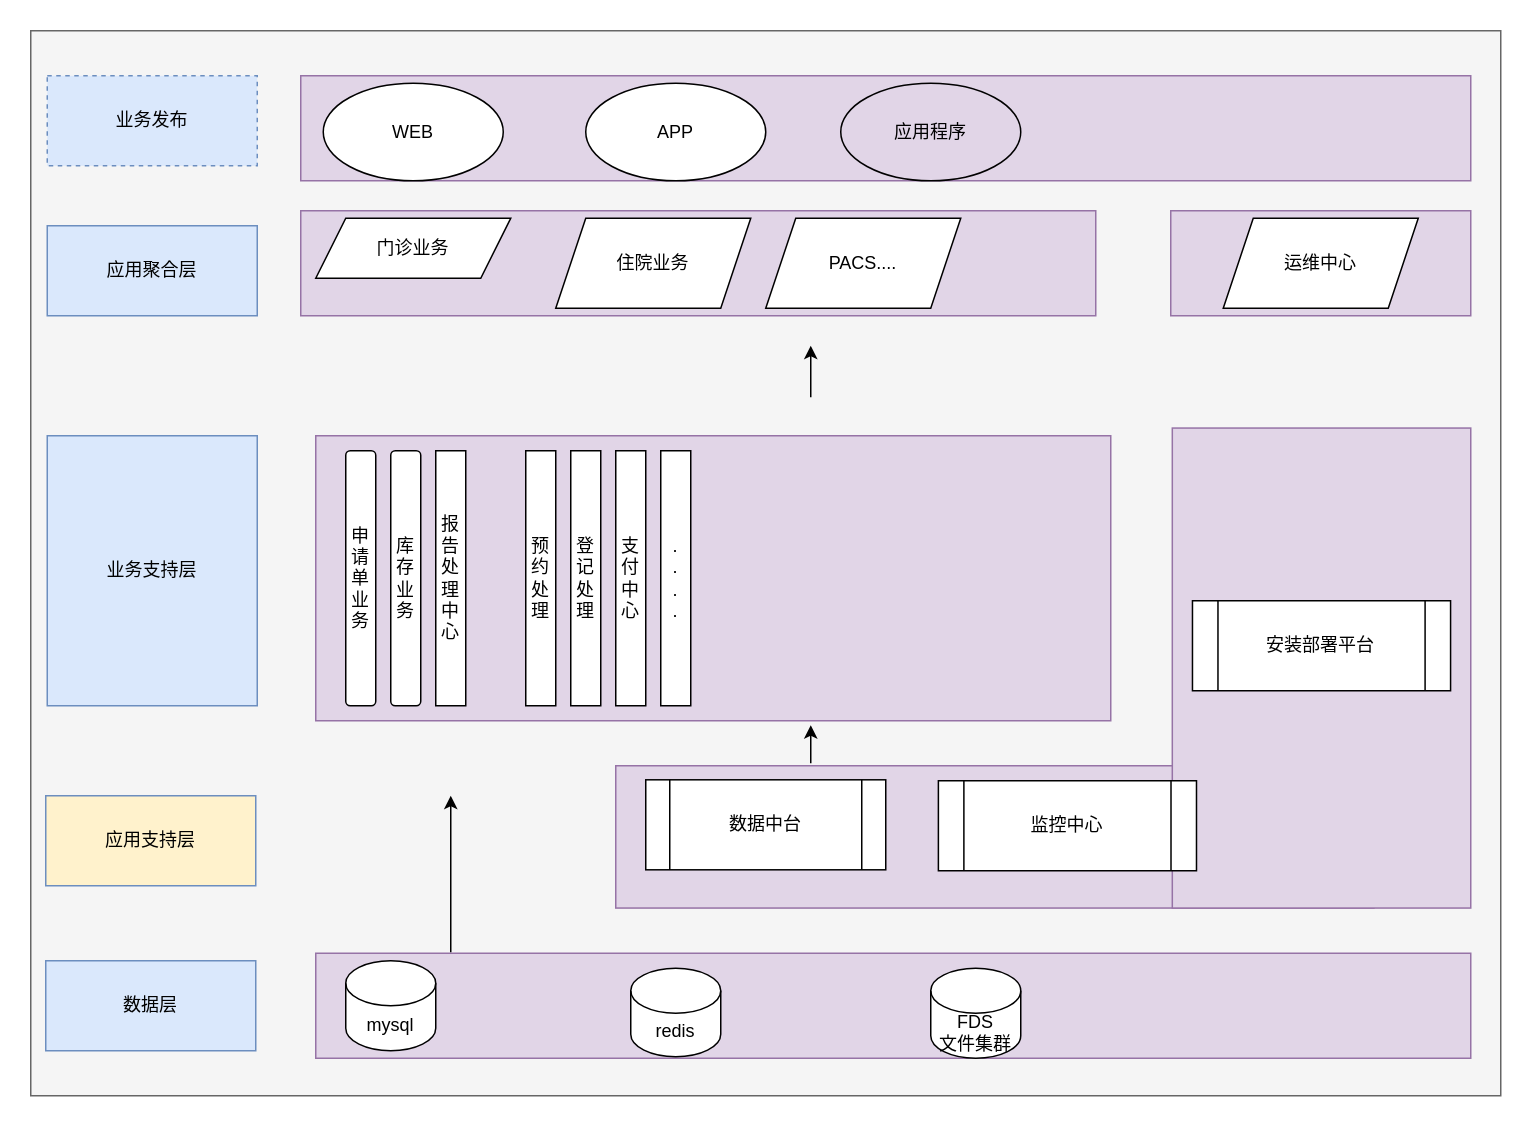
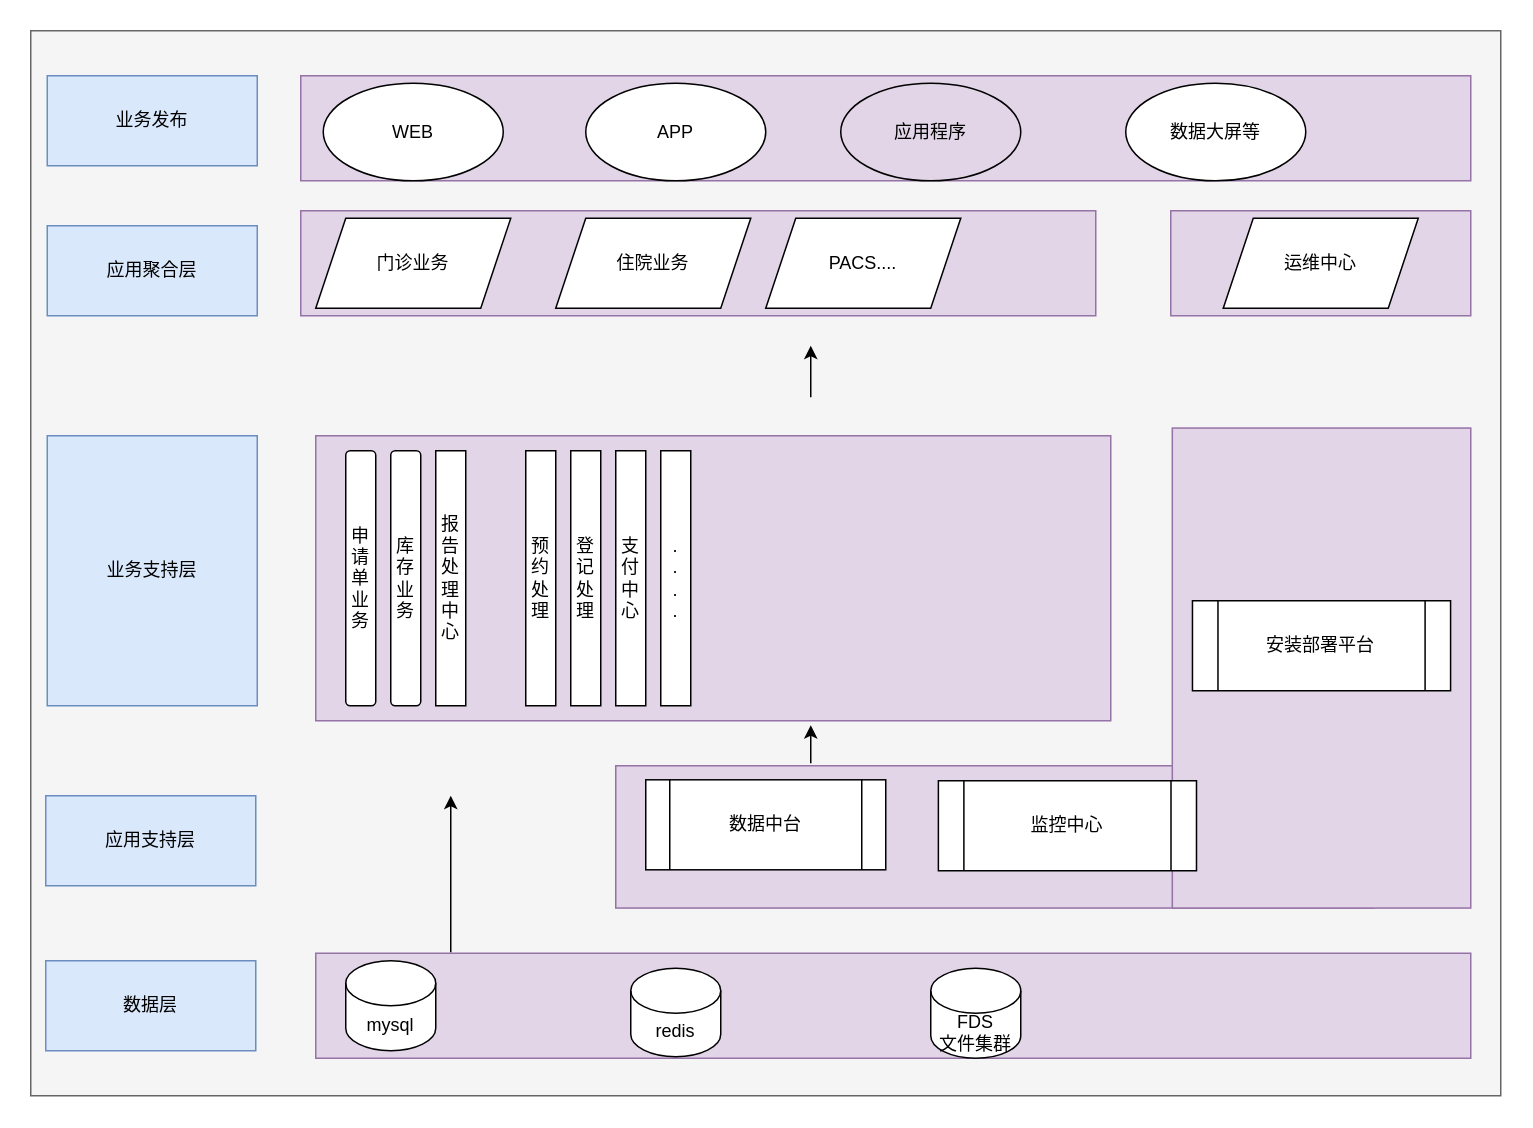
(152, 121) -> (152, 121)
none -> (1216, 132)
(413, 248) -> (413, 263)
(151, 841) -> (151, 841)
